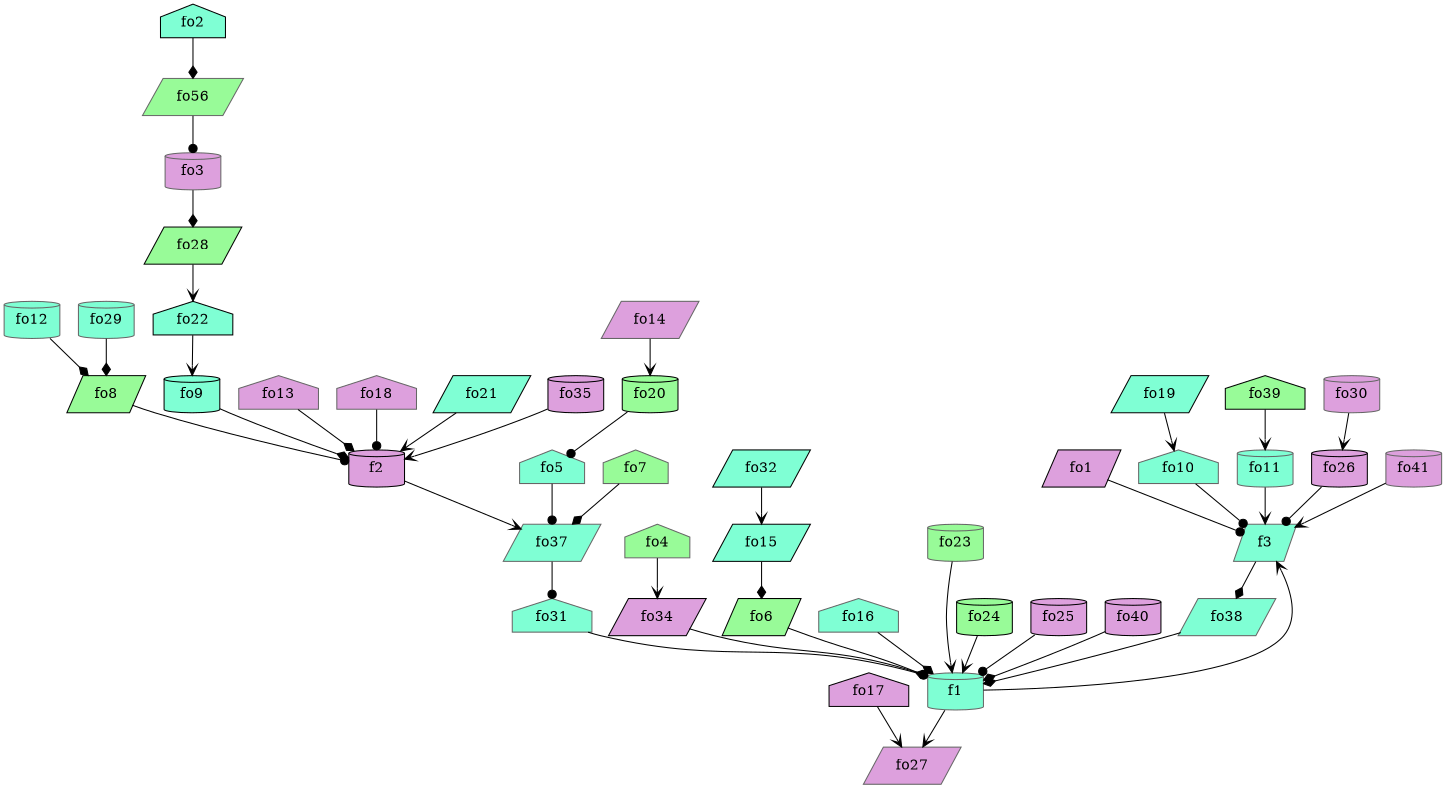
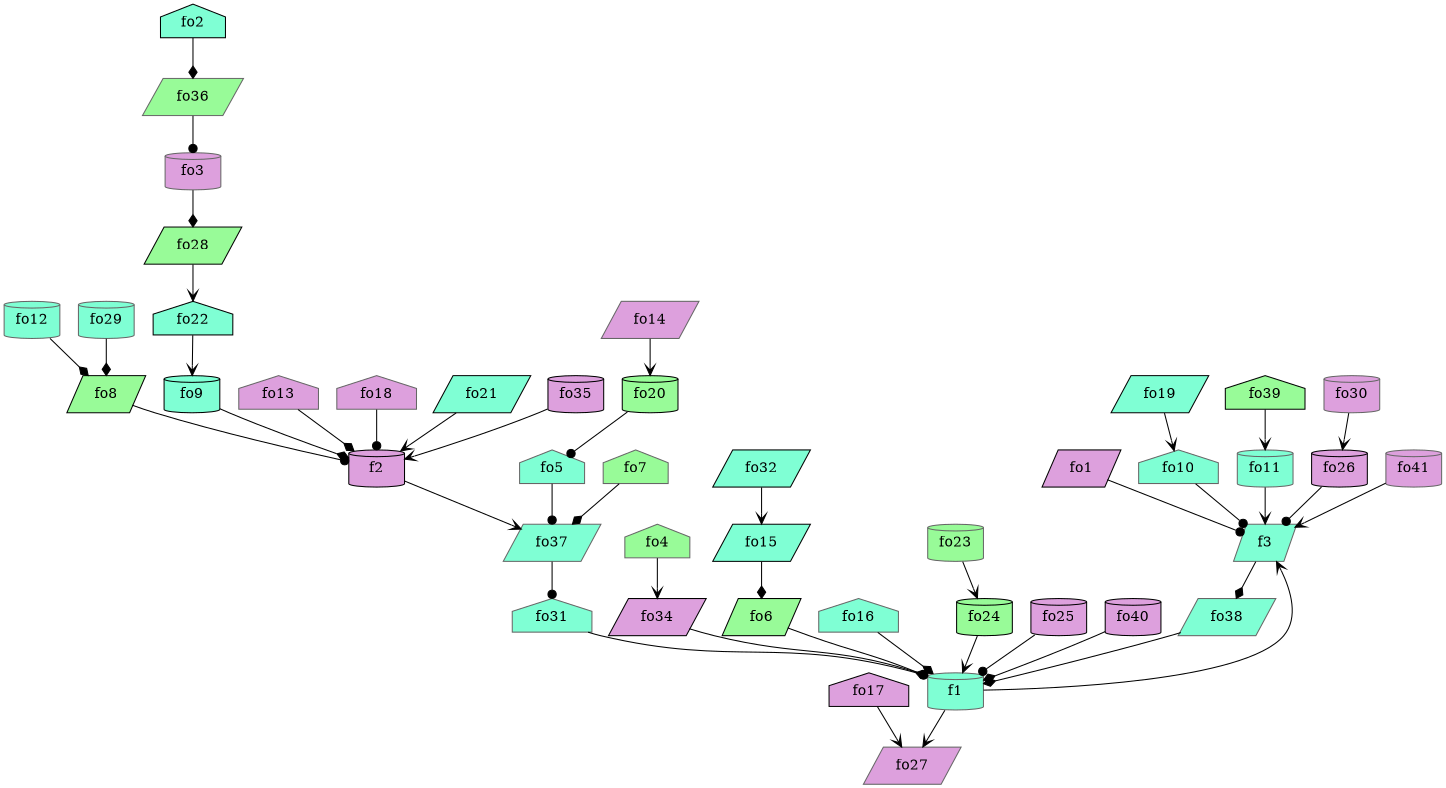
(193, 97) -> (193, 97)
(947, 612) -> (968, 575)
